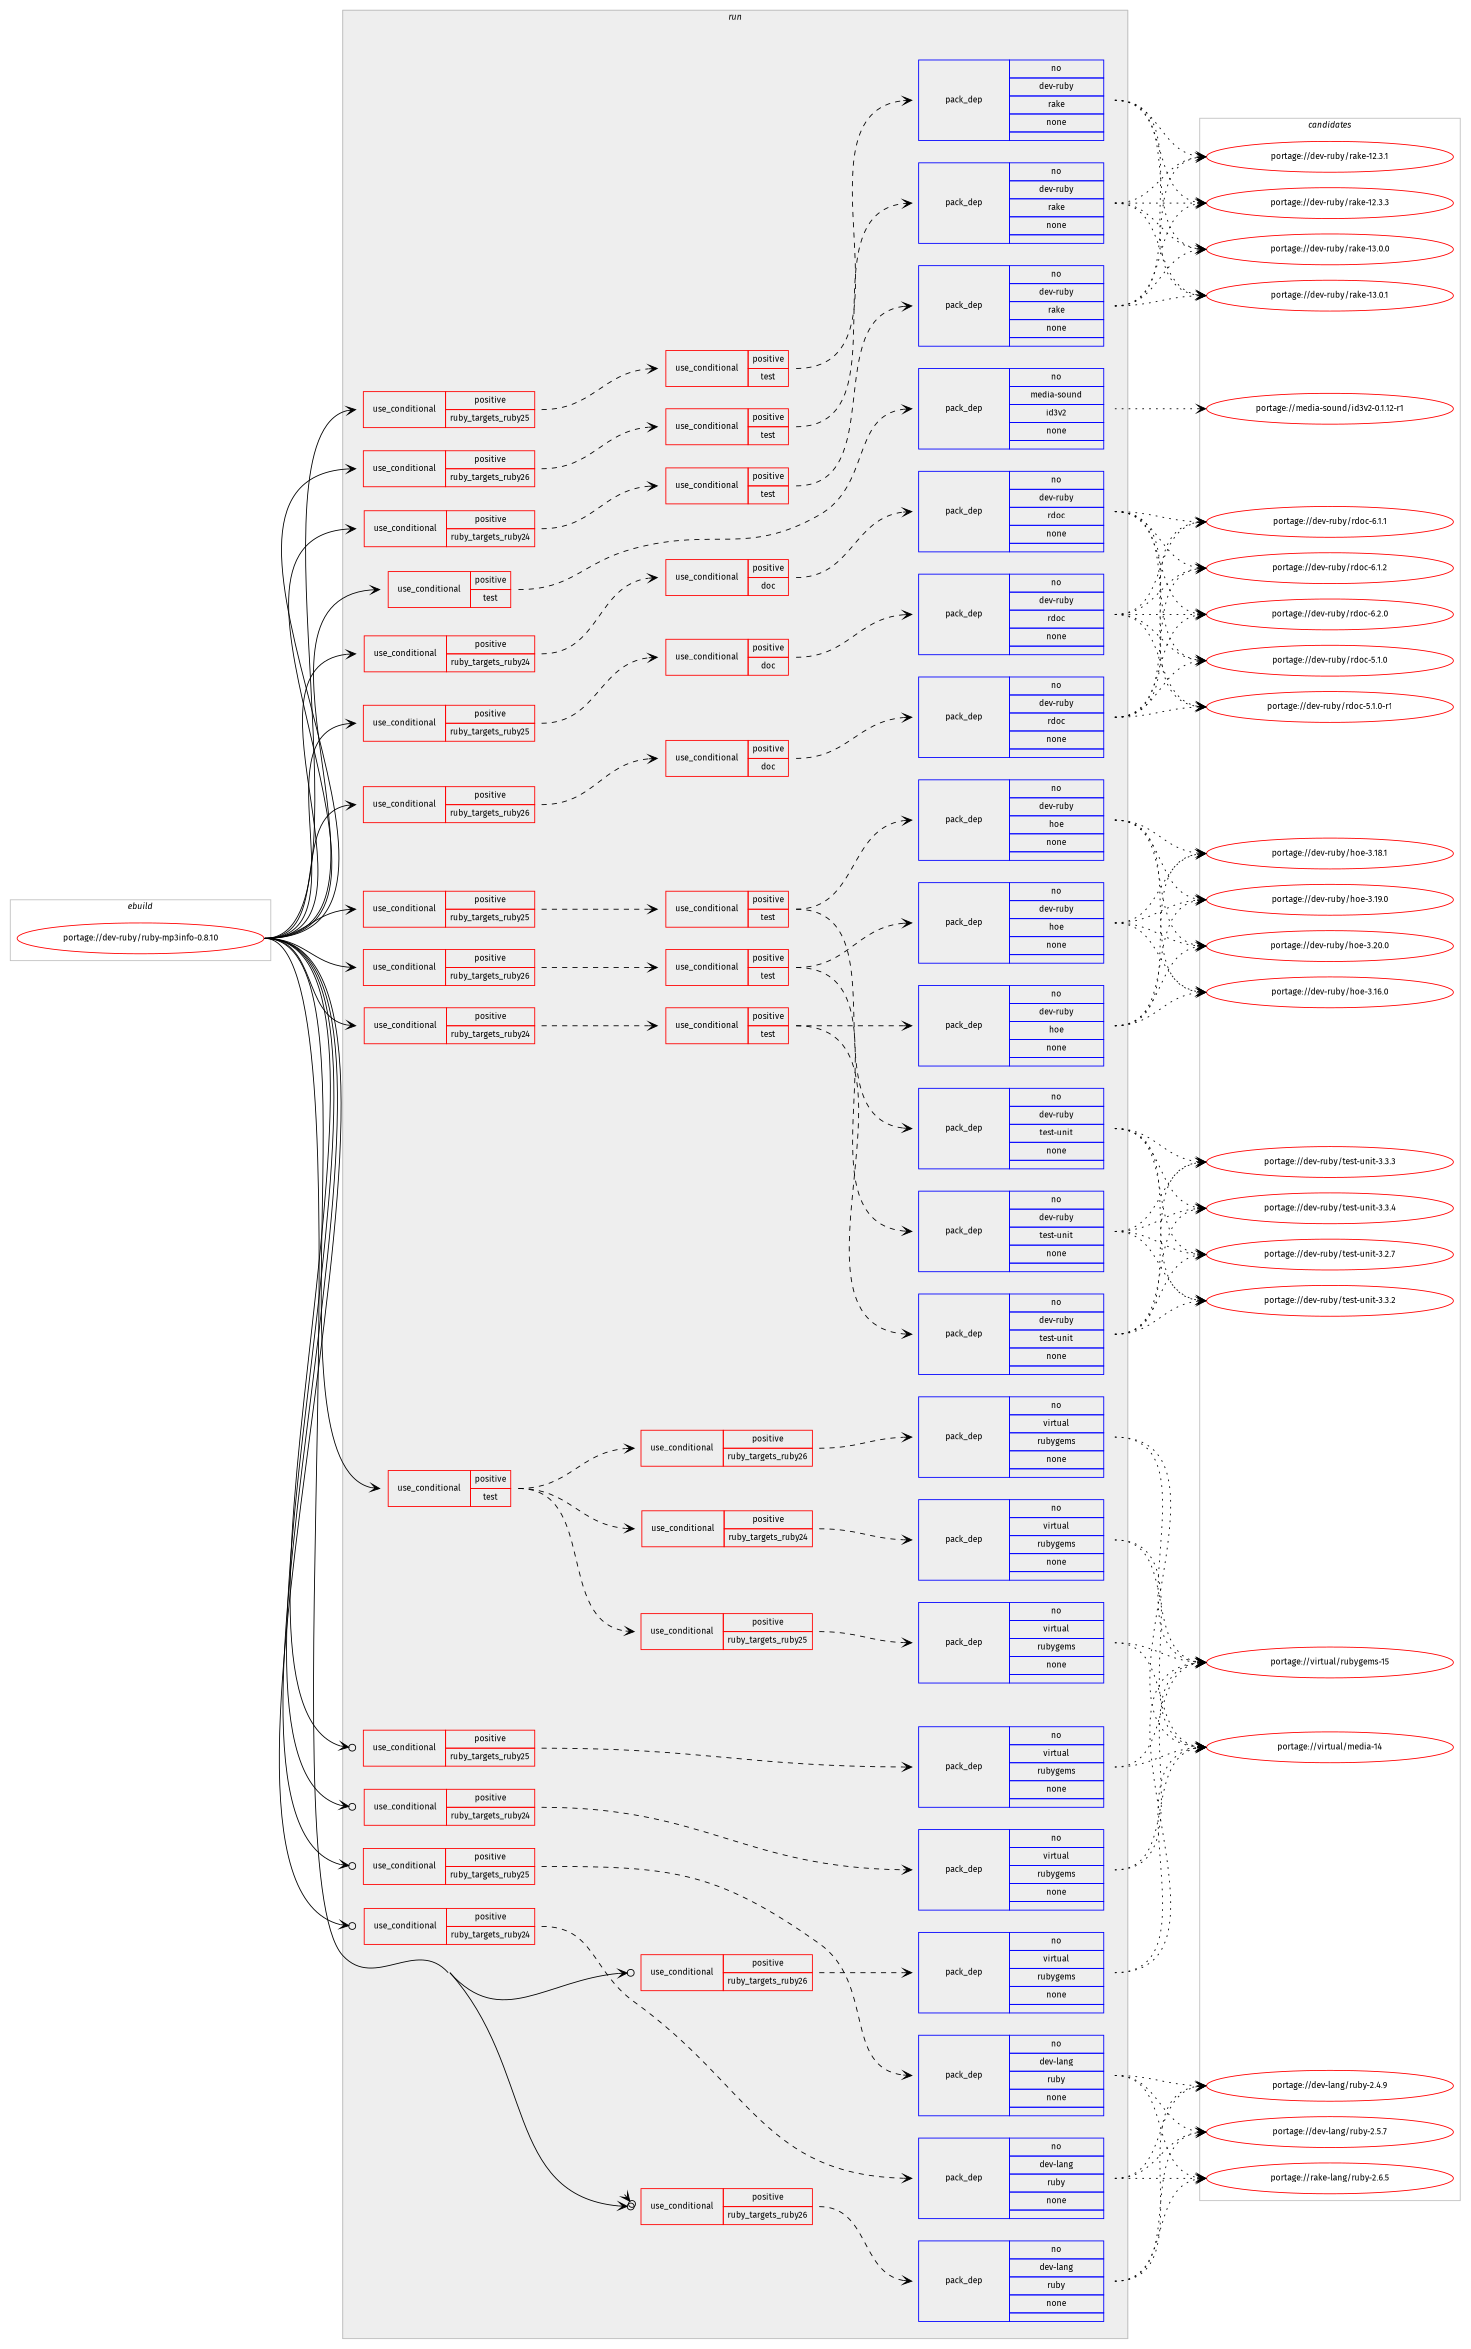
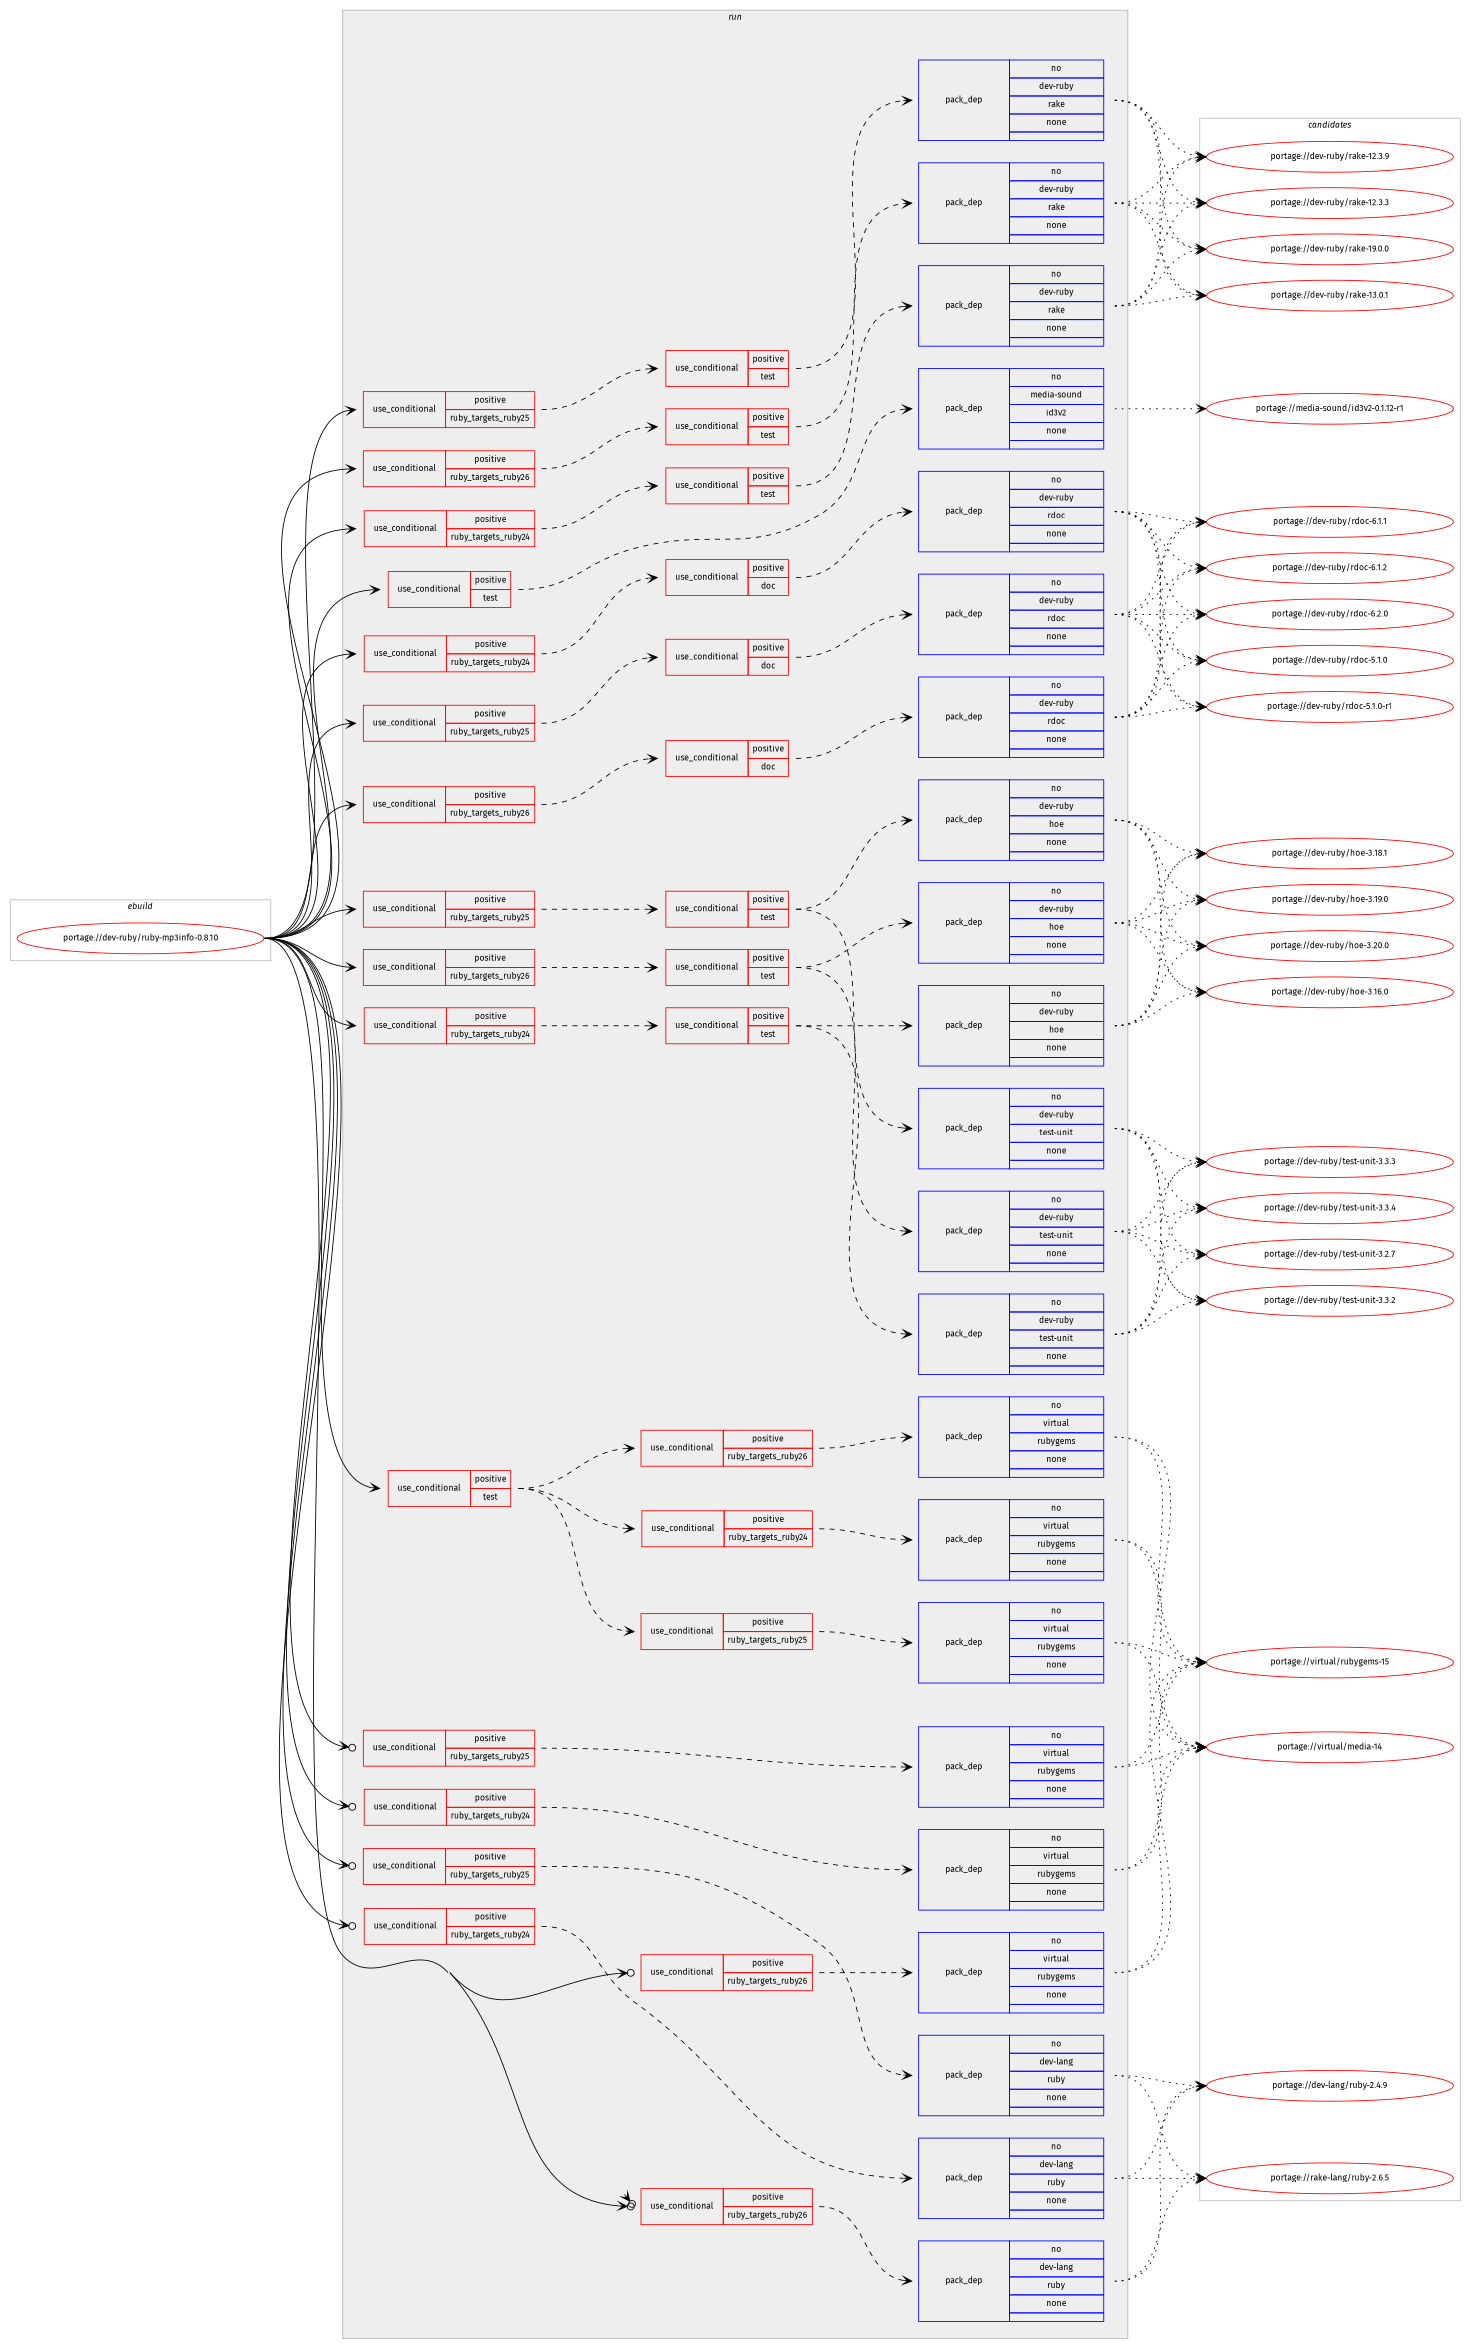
(1330, 157) -> (1330, 157)
(1330, 249) -> (1330, 249)
(1330, 2132) -> none
